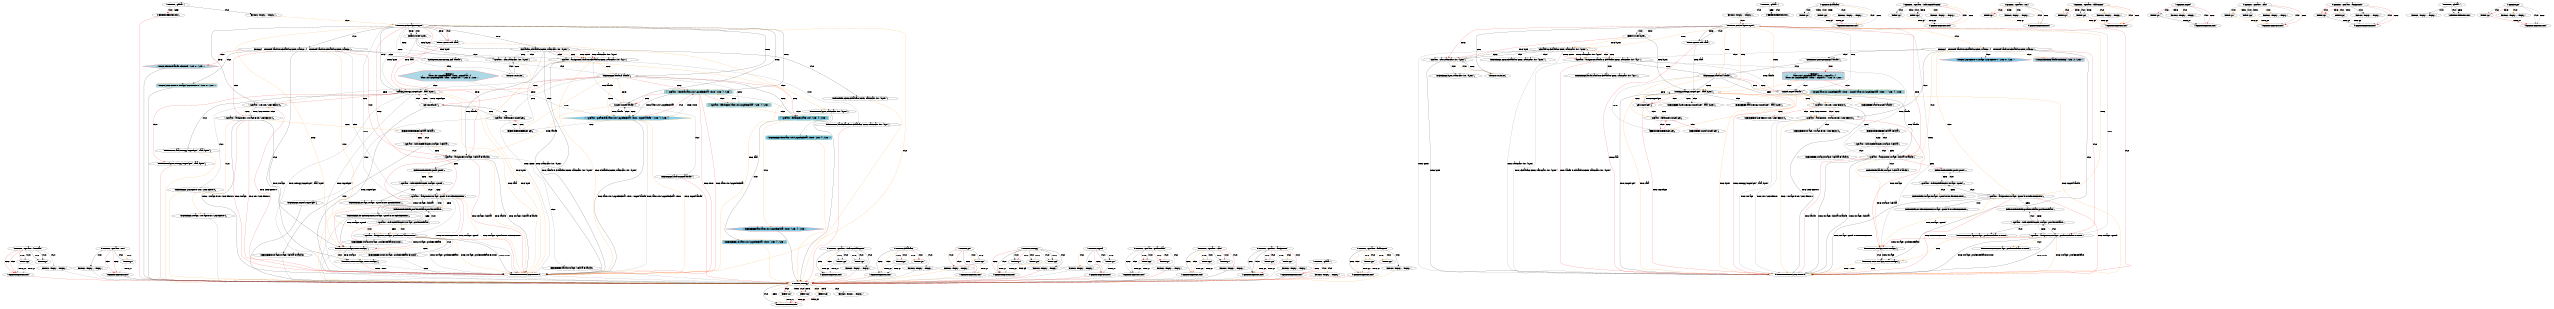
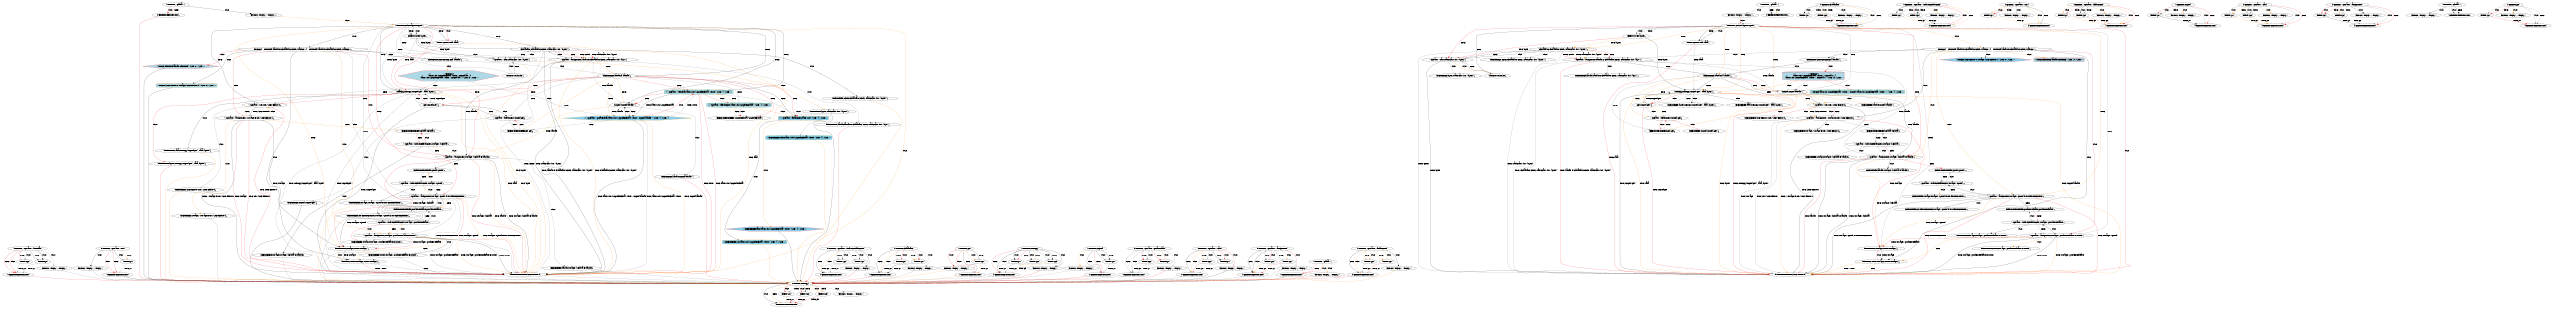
none -> (740, 118)
(803, 118) -> (803, 118)
